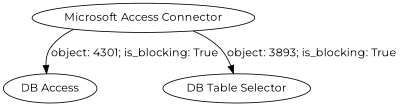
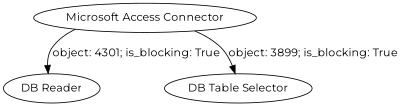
(312, 53) -> (313, 53)
(50, 88) -> (52, 88)
